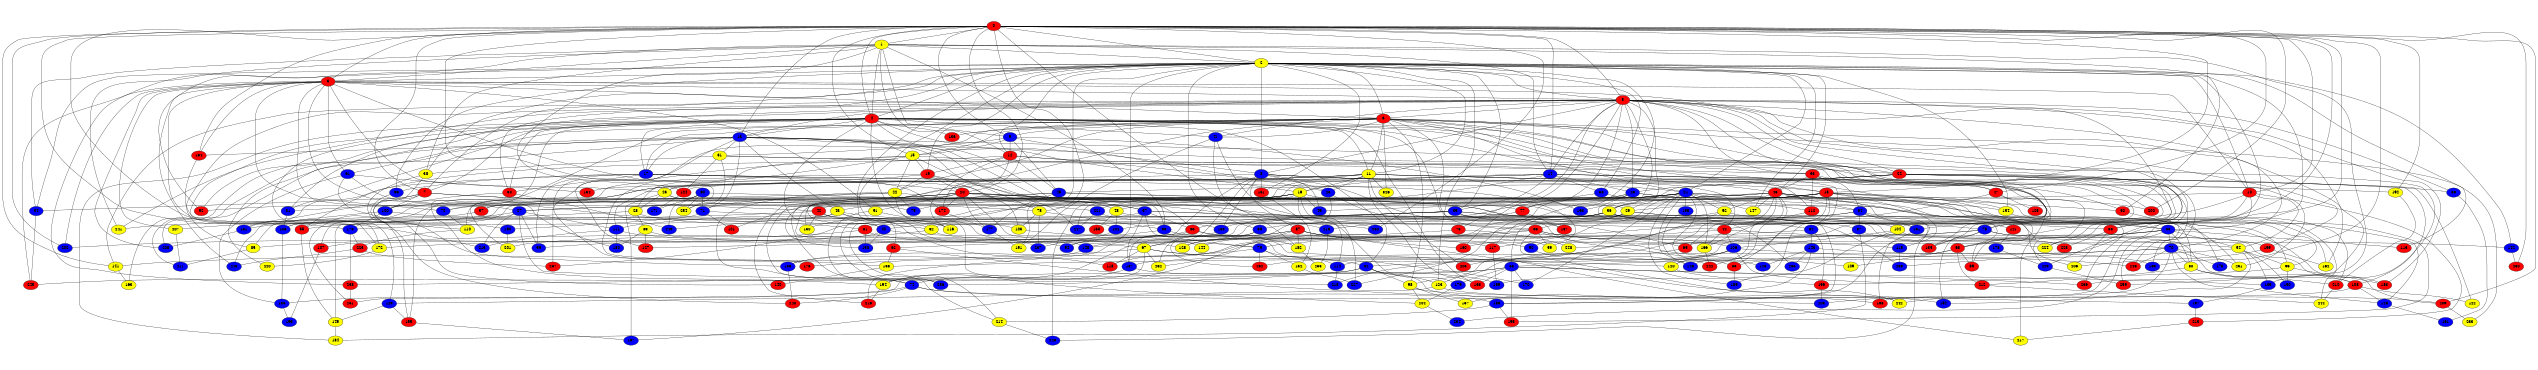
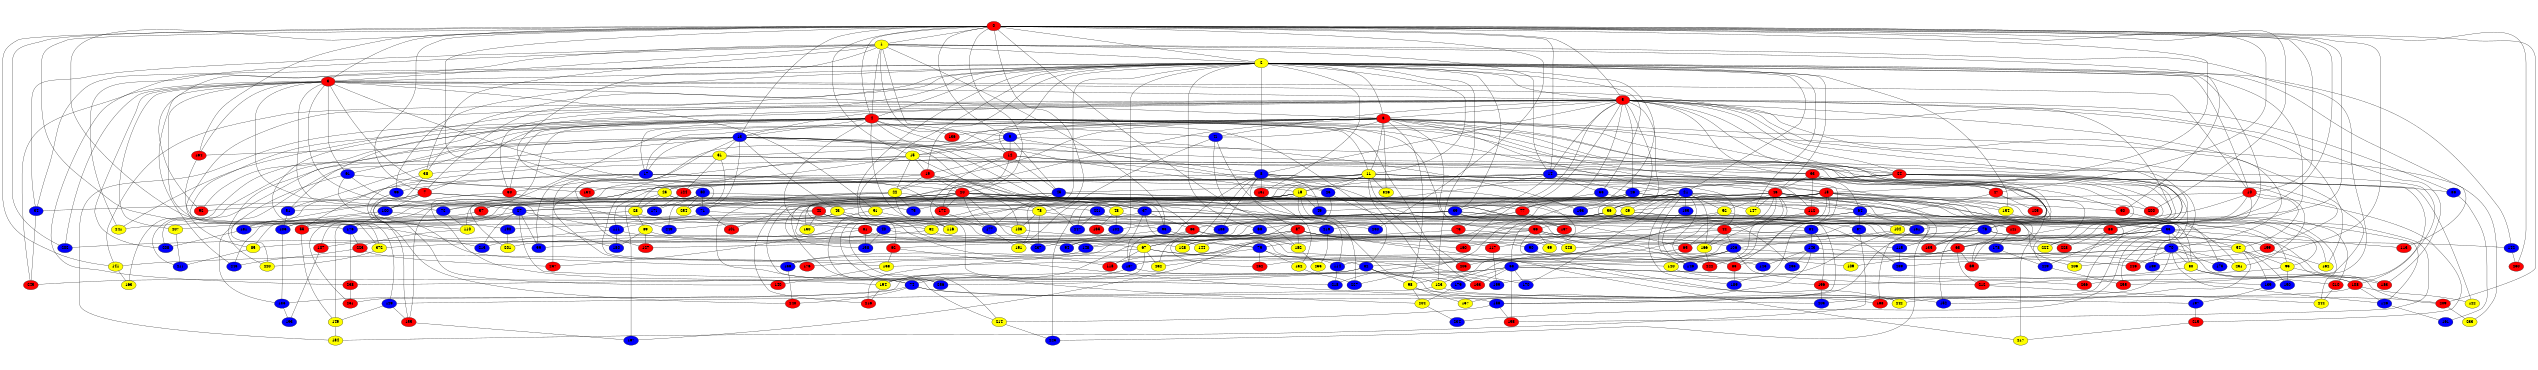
none -> (448, 163)
(2395, 193) -> none
(379, 248) -> (379, 248)
